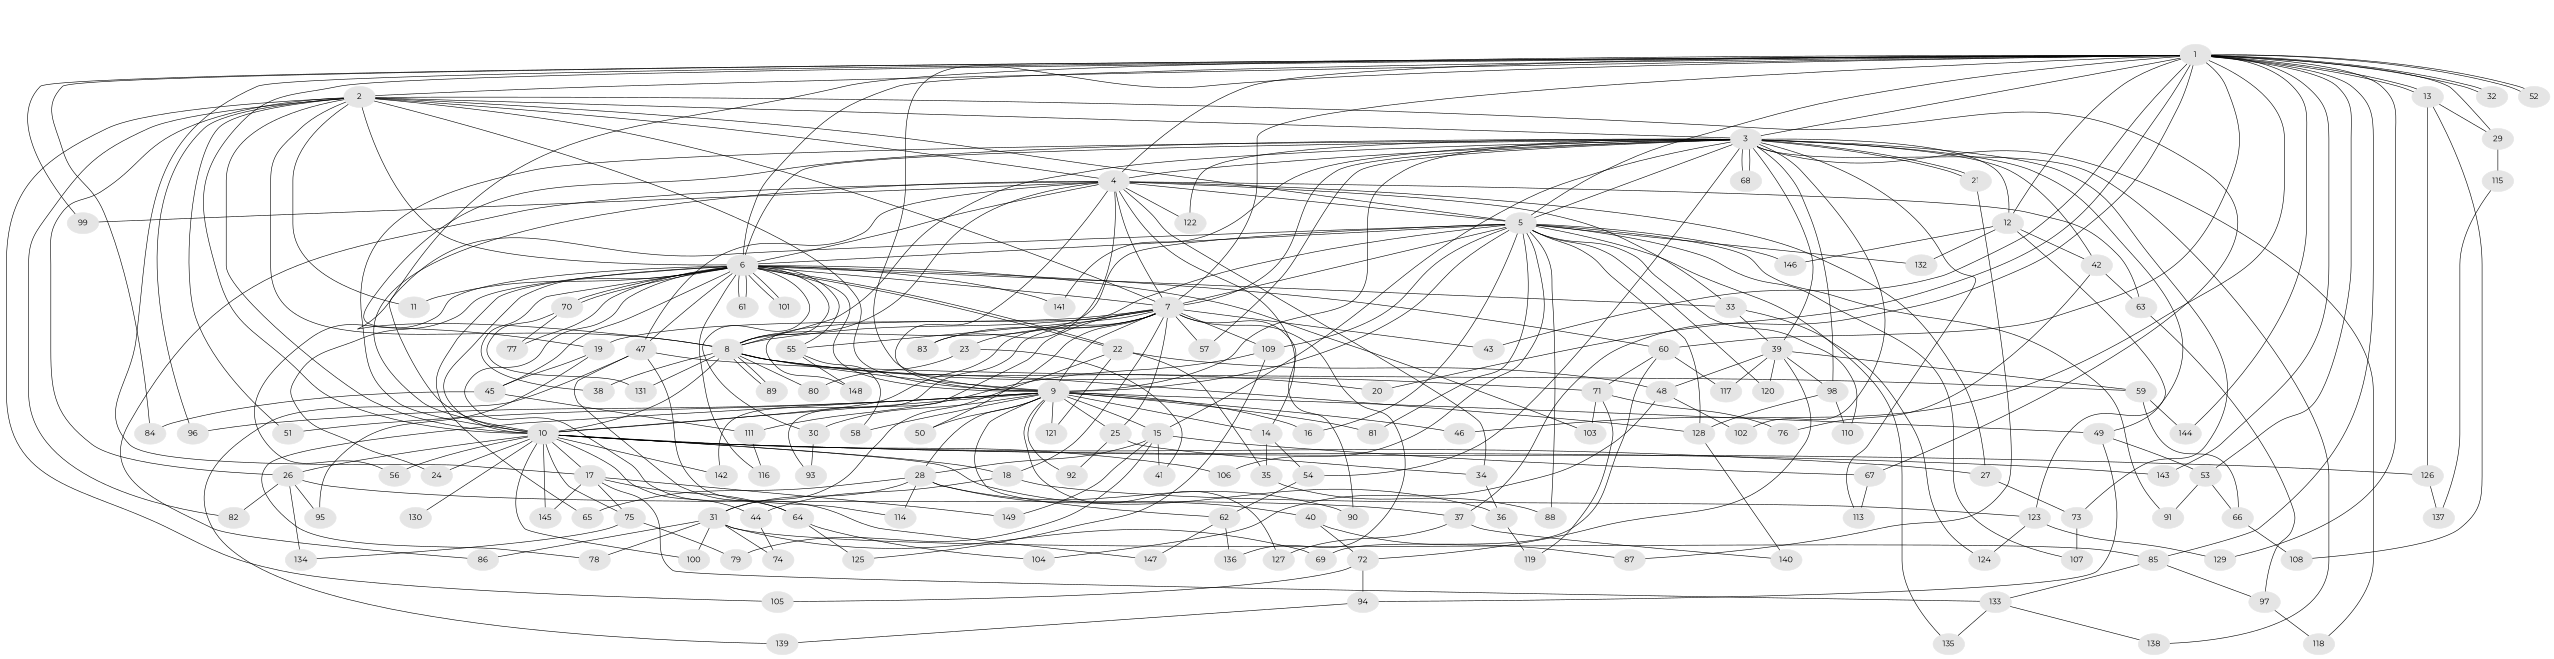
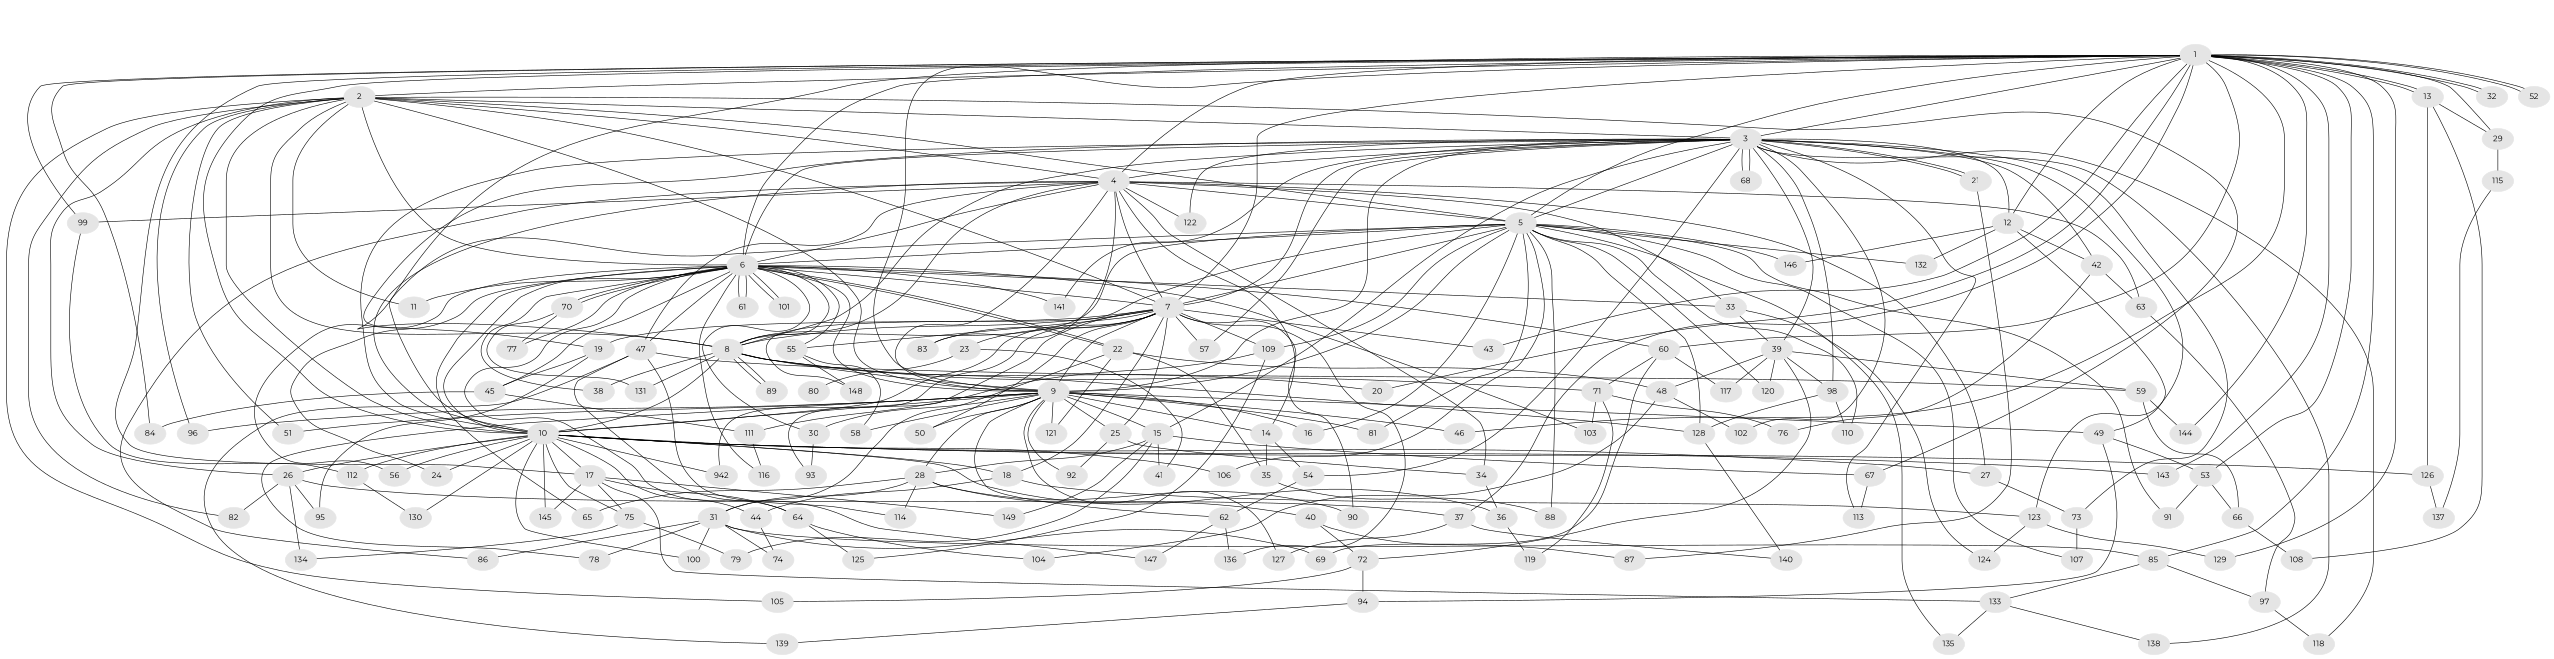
(771, 371) -> none
none -> (353, 476)
(721, 476) -> (721, 476)
